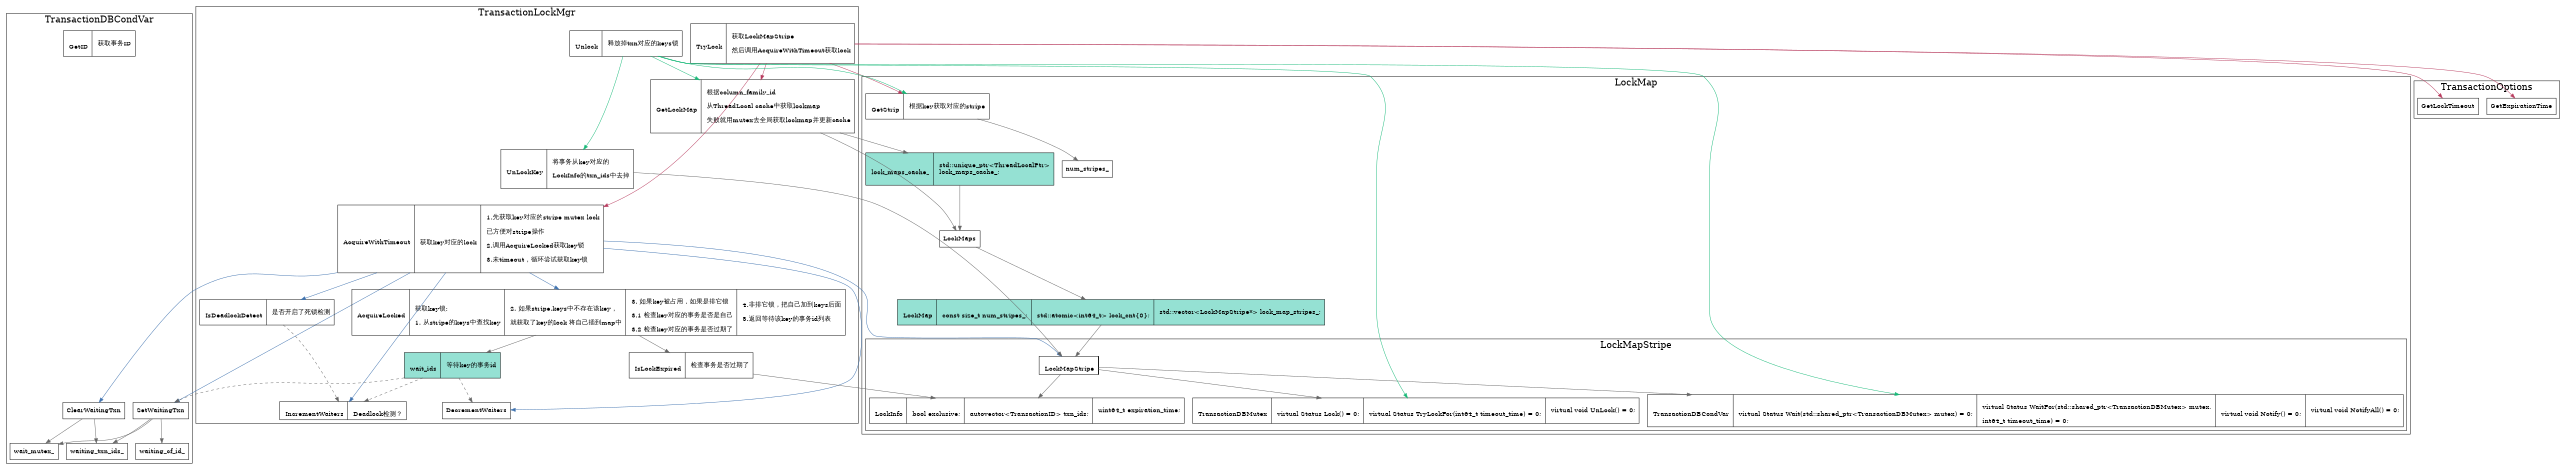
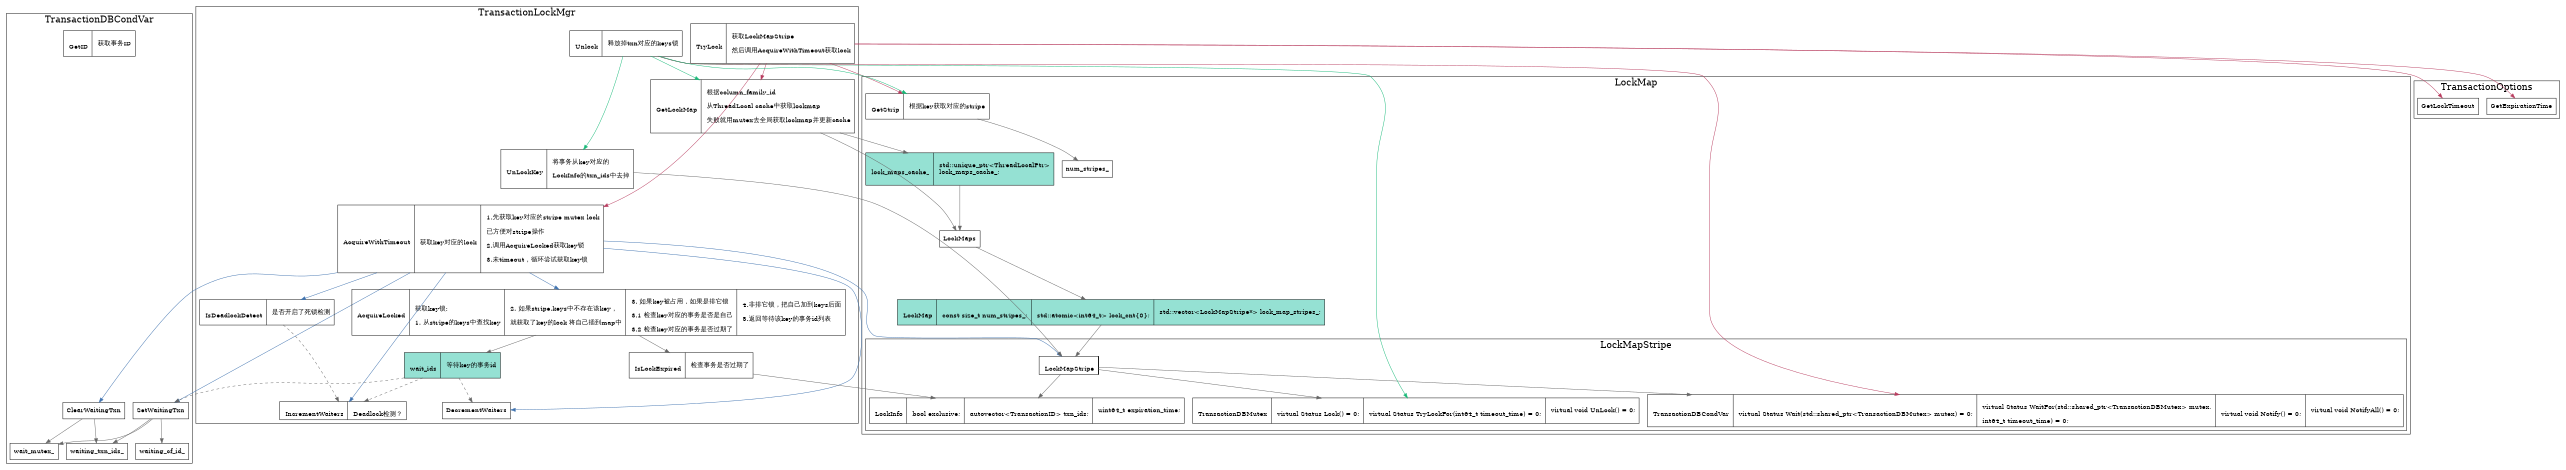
(1407, 65) -> (1407, 65)
